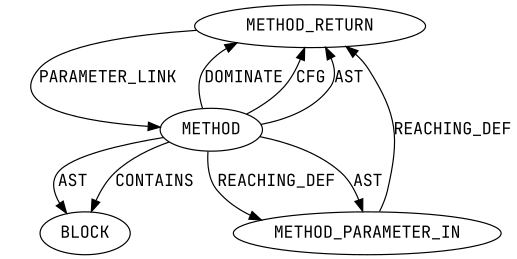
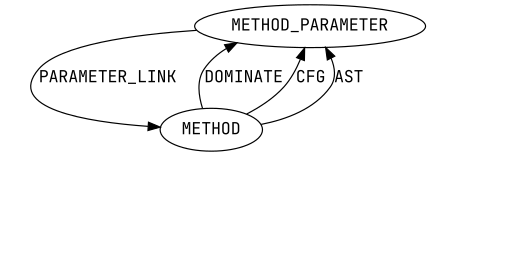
(310, 26) -> (310, 26)
(85, 233) -> none
(367, 233) -> none
